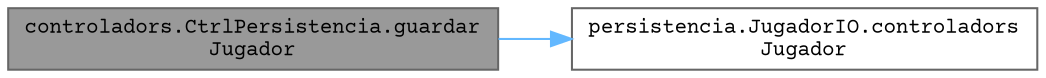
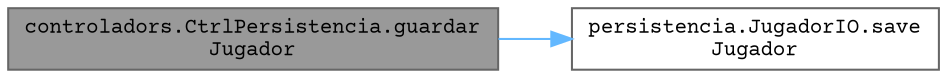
(805, 39) -> (755, 39)
